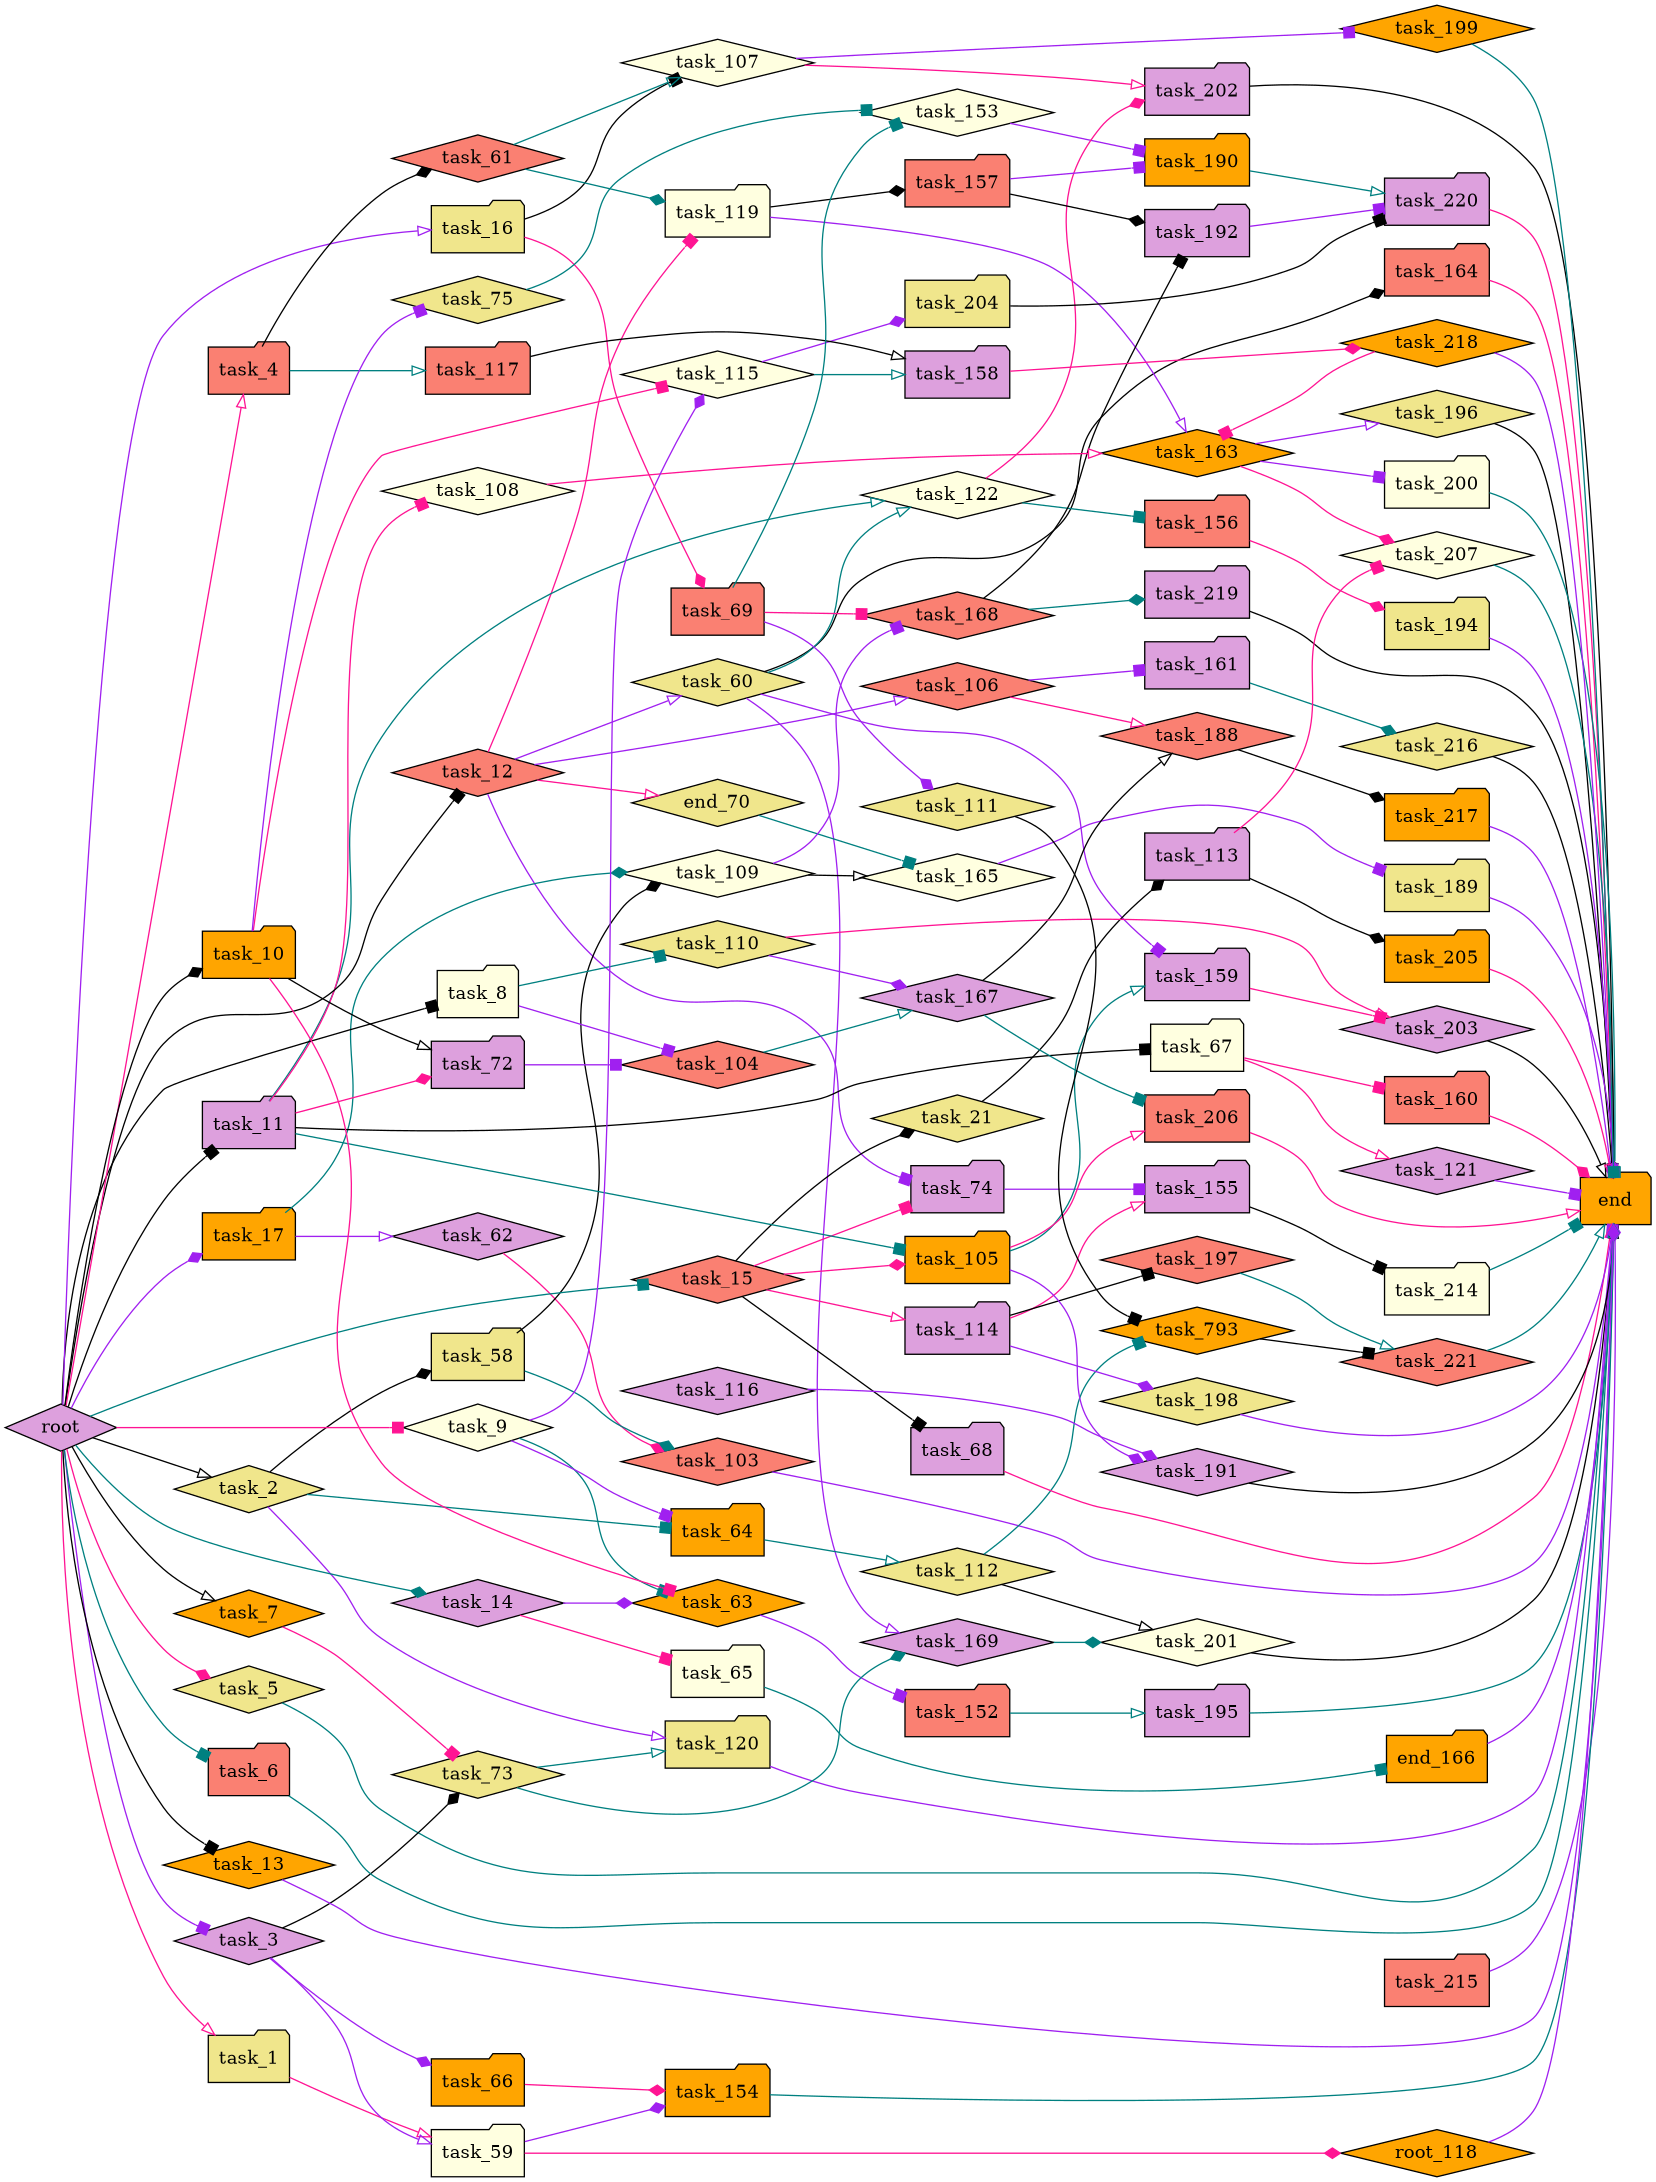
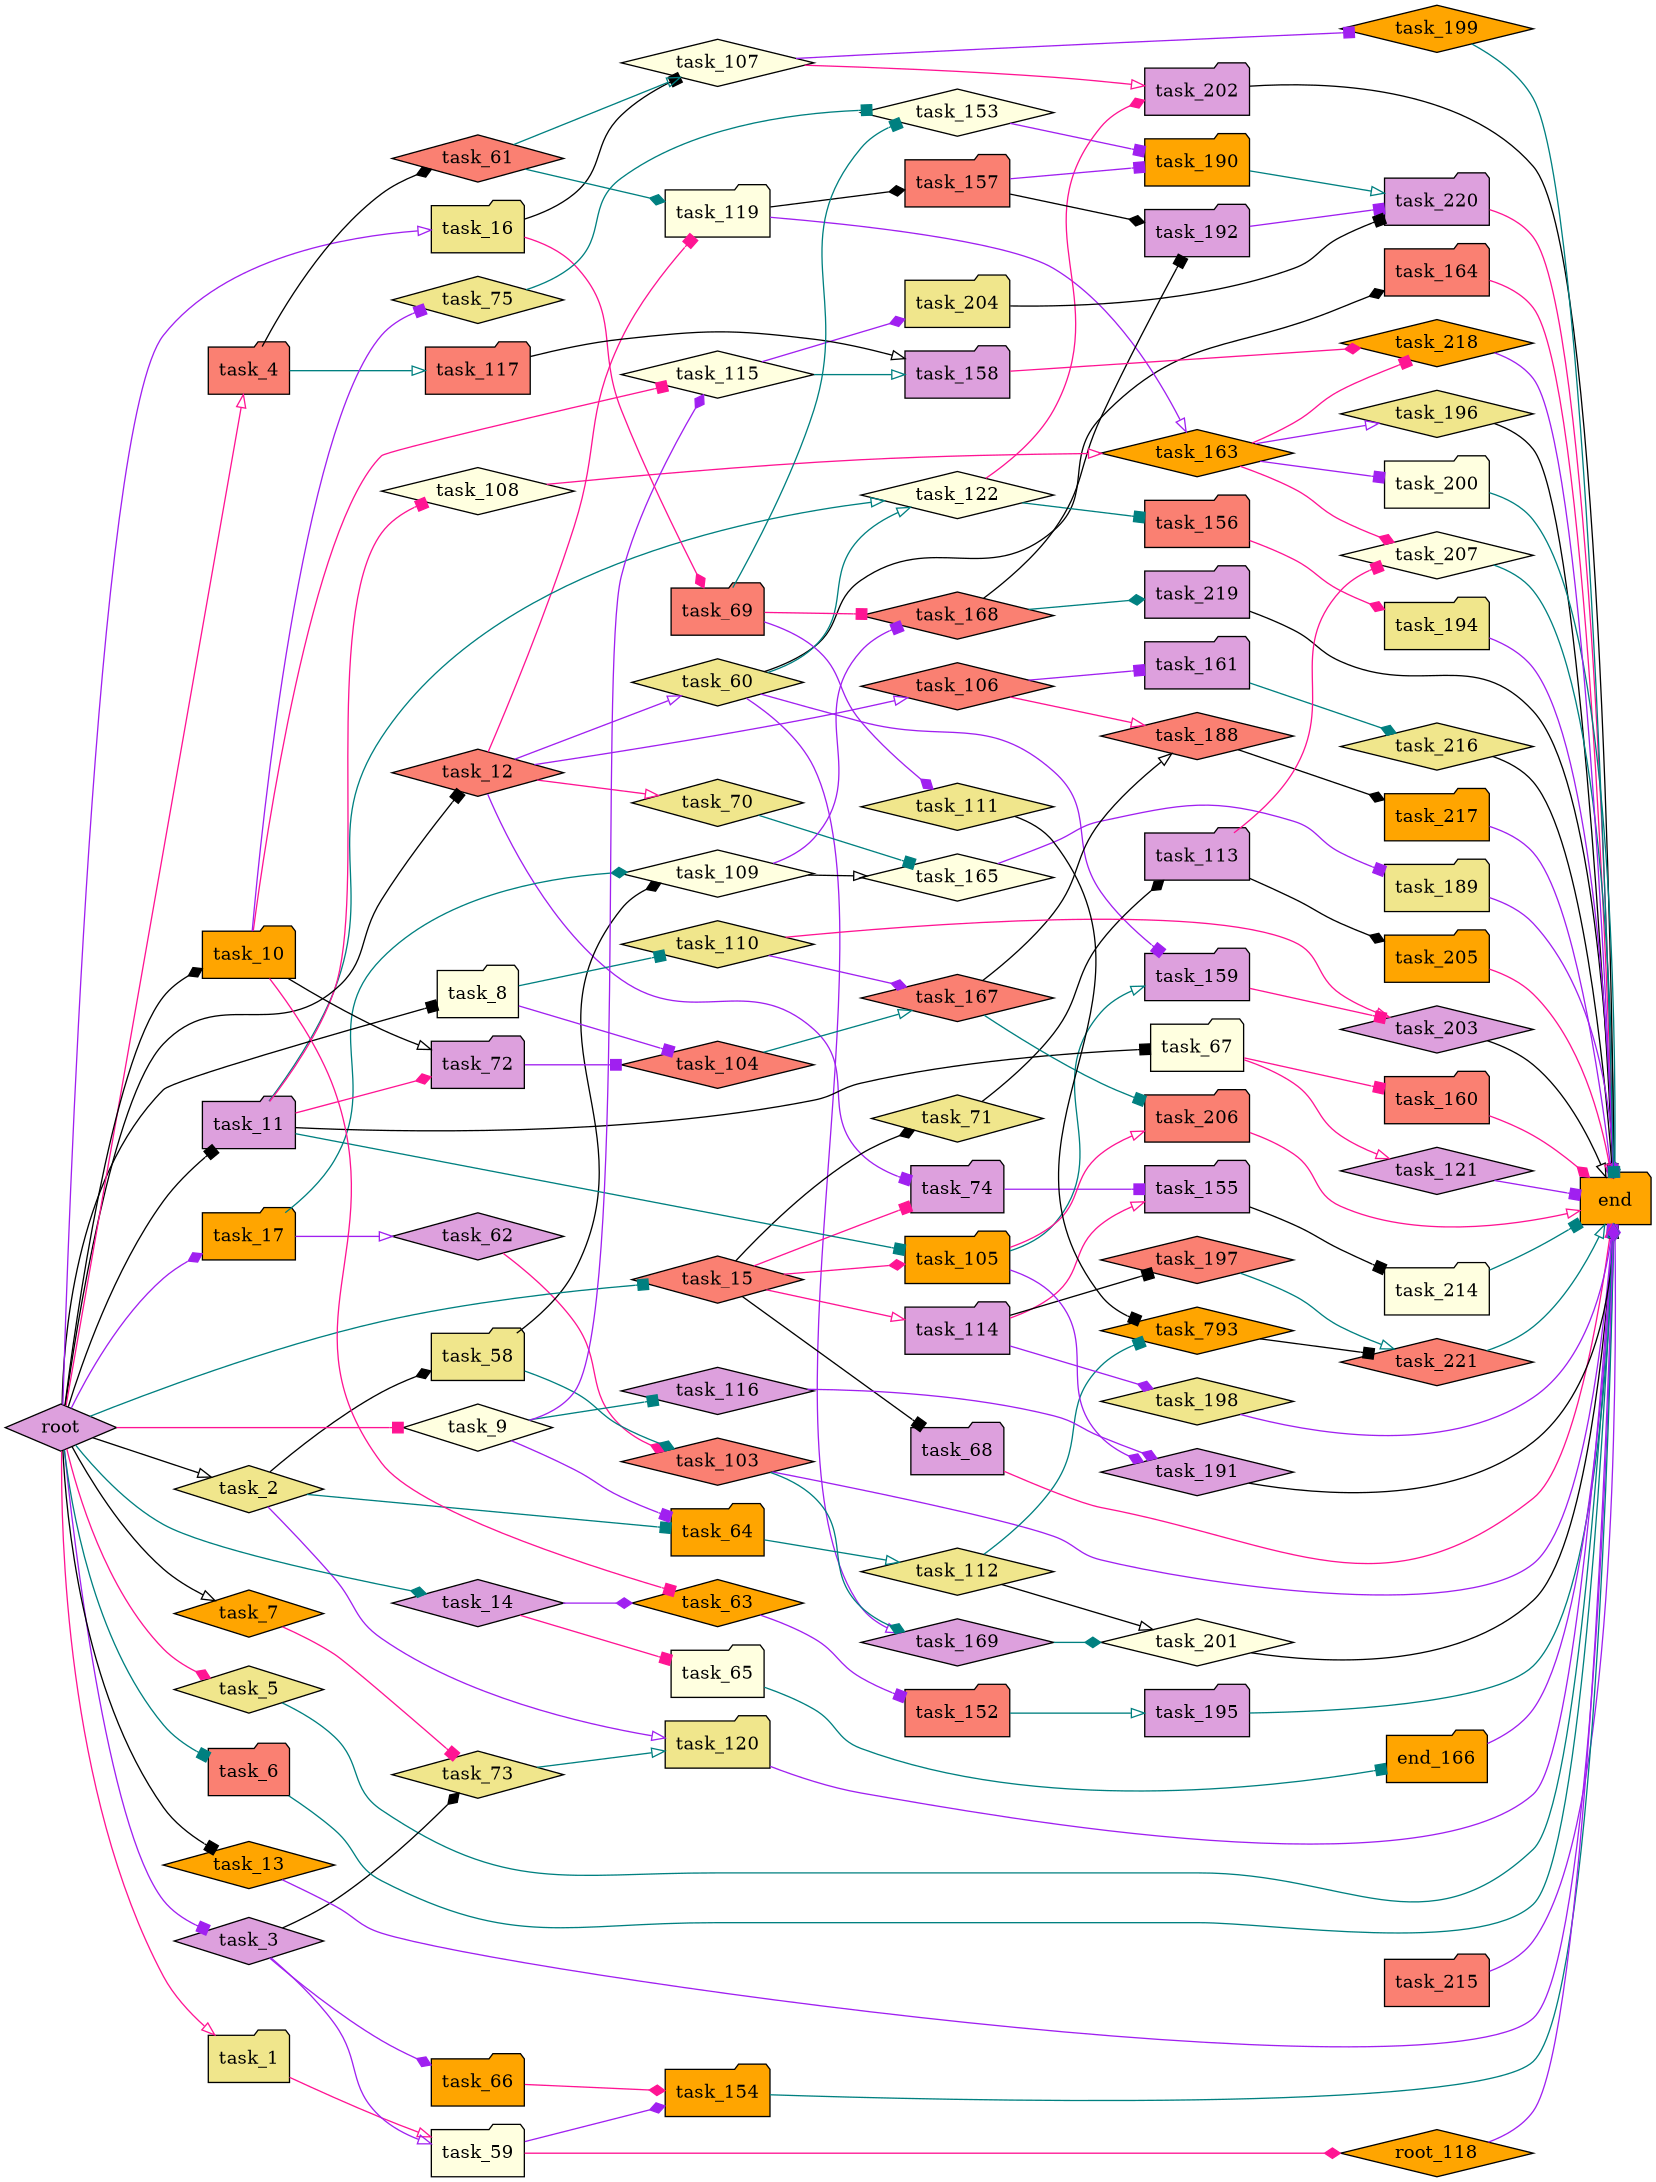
(1305, 392) -> (1323, 401)
(718, 803) -> (718, 803)
(1602, 809) -> (1602, 809)
(957, 998) -> (957, 998)
(957, 1119) -> (957, 1119)
(595, 1508) -> (587, 1411)
(742, 1808) -> (818, 1502)
